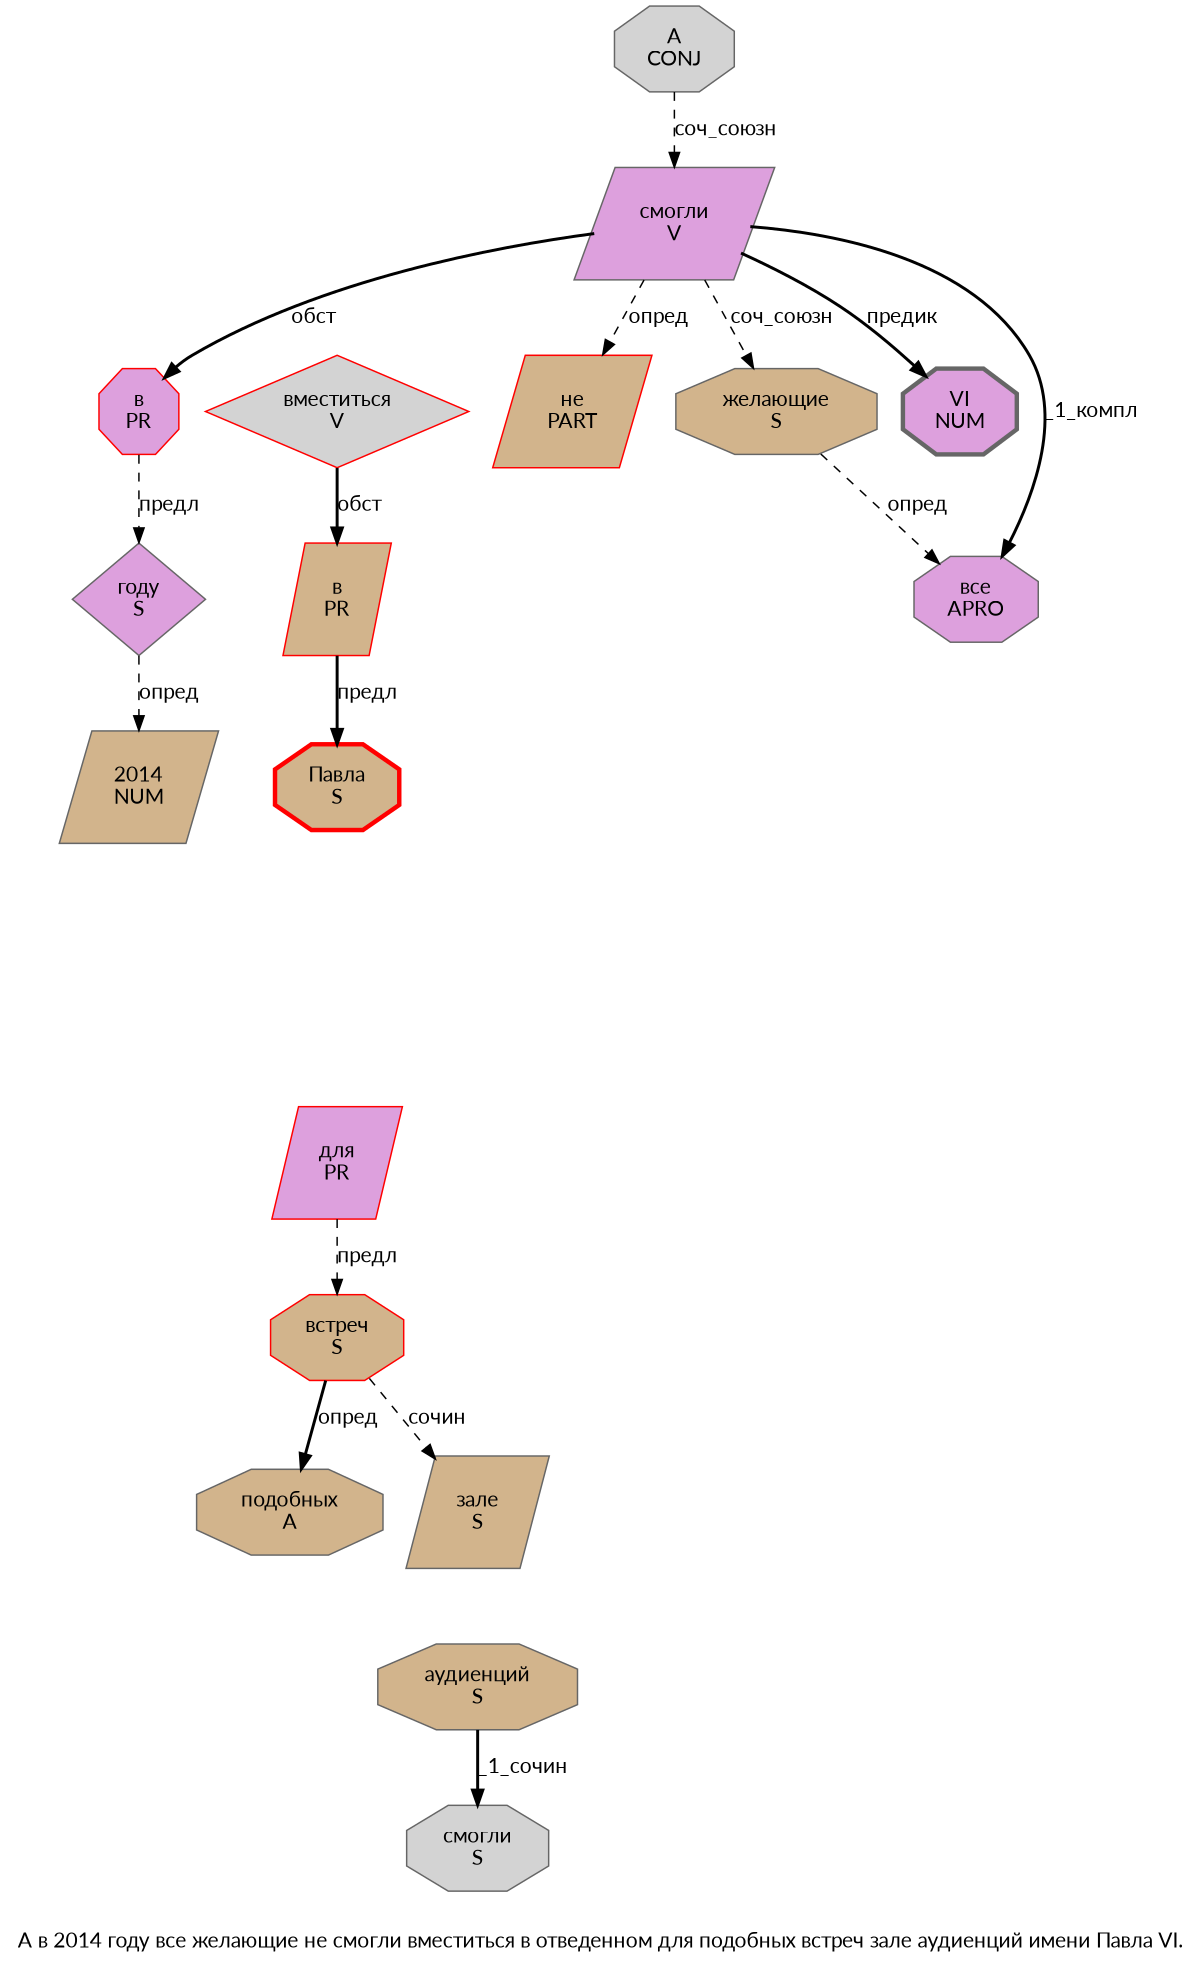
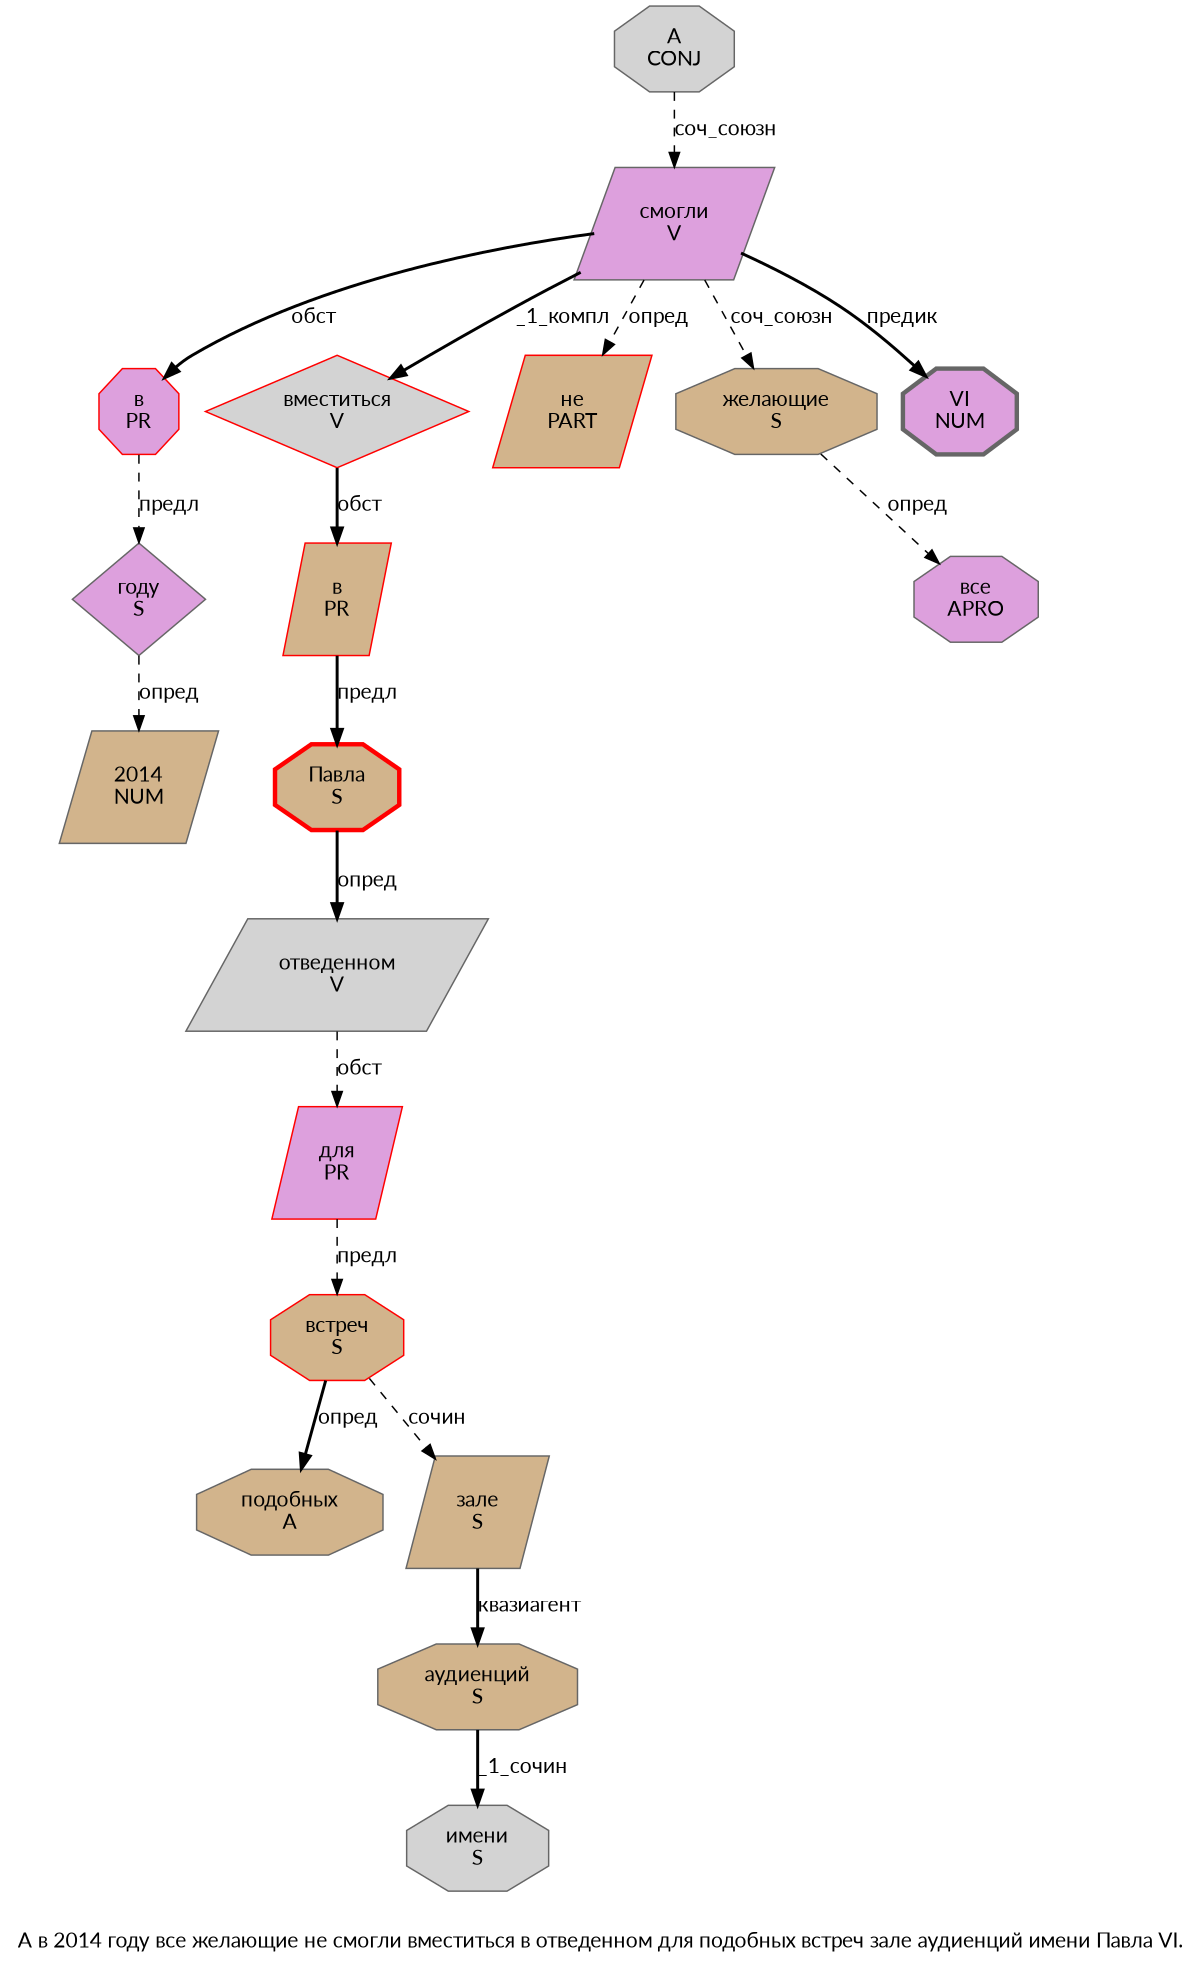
(990, 309) -> (491, 320)
none -> (337, 975)
none -> (478, 1599)
(478, 1848) -> (478, 1848)
